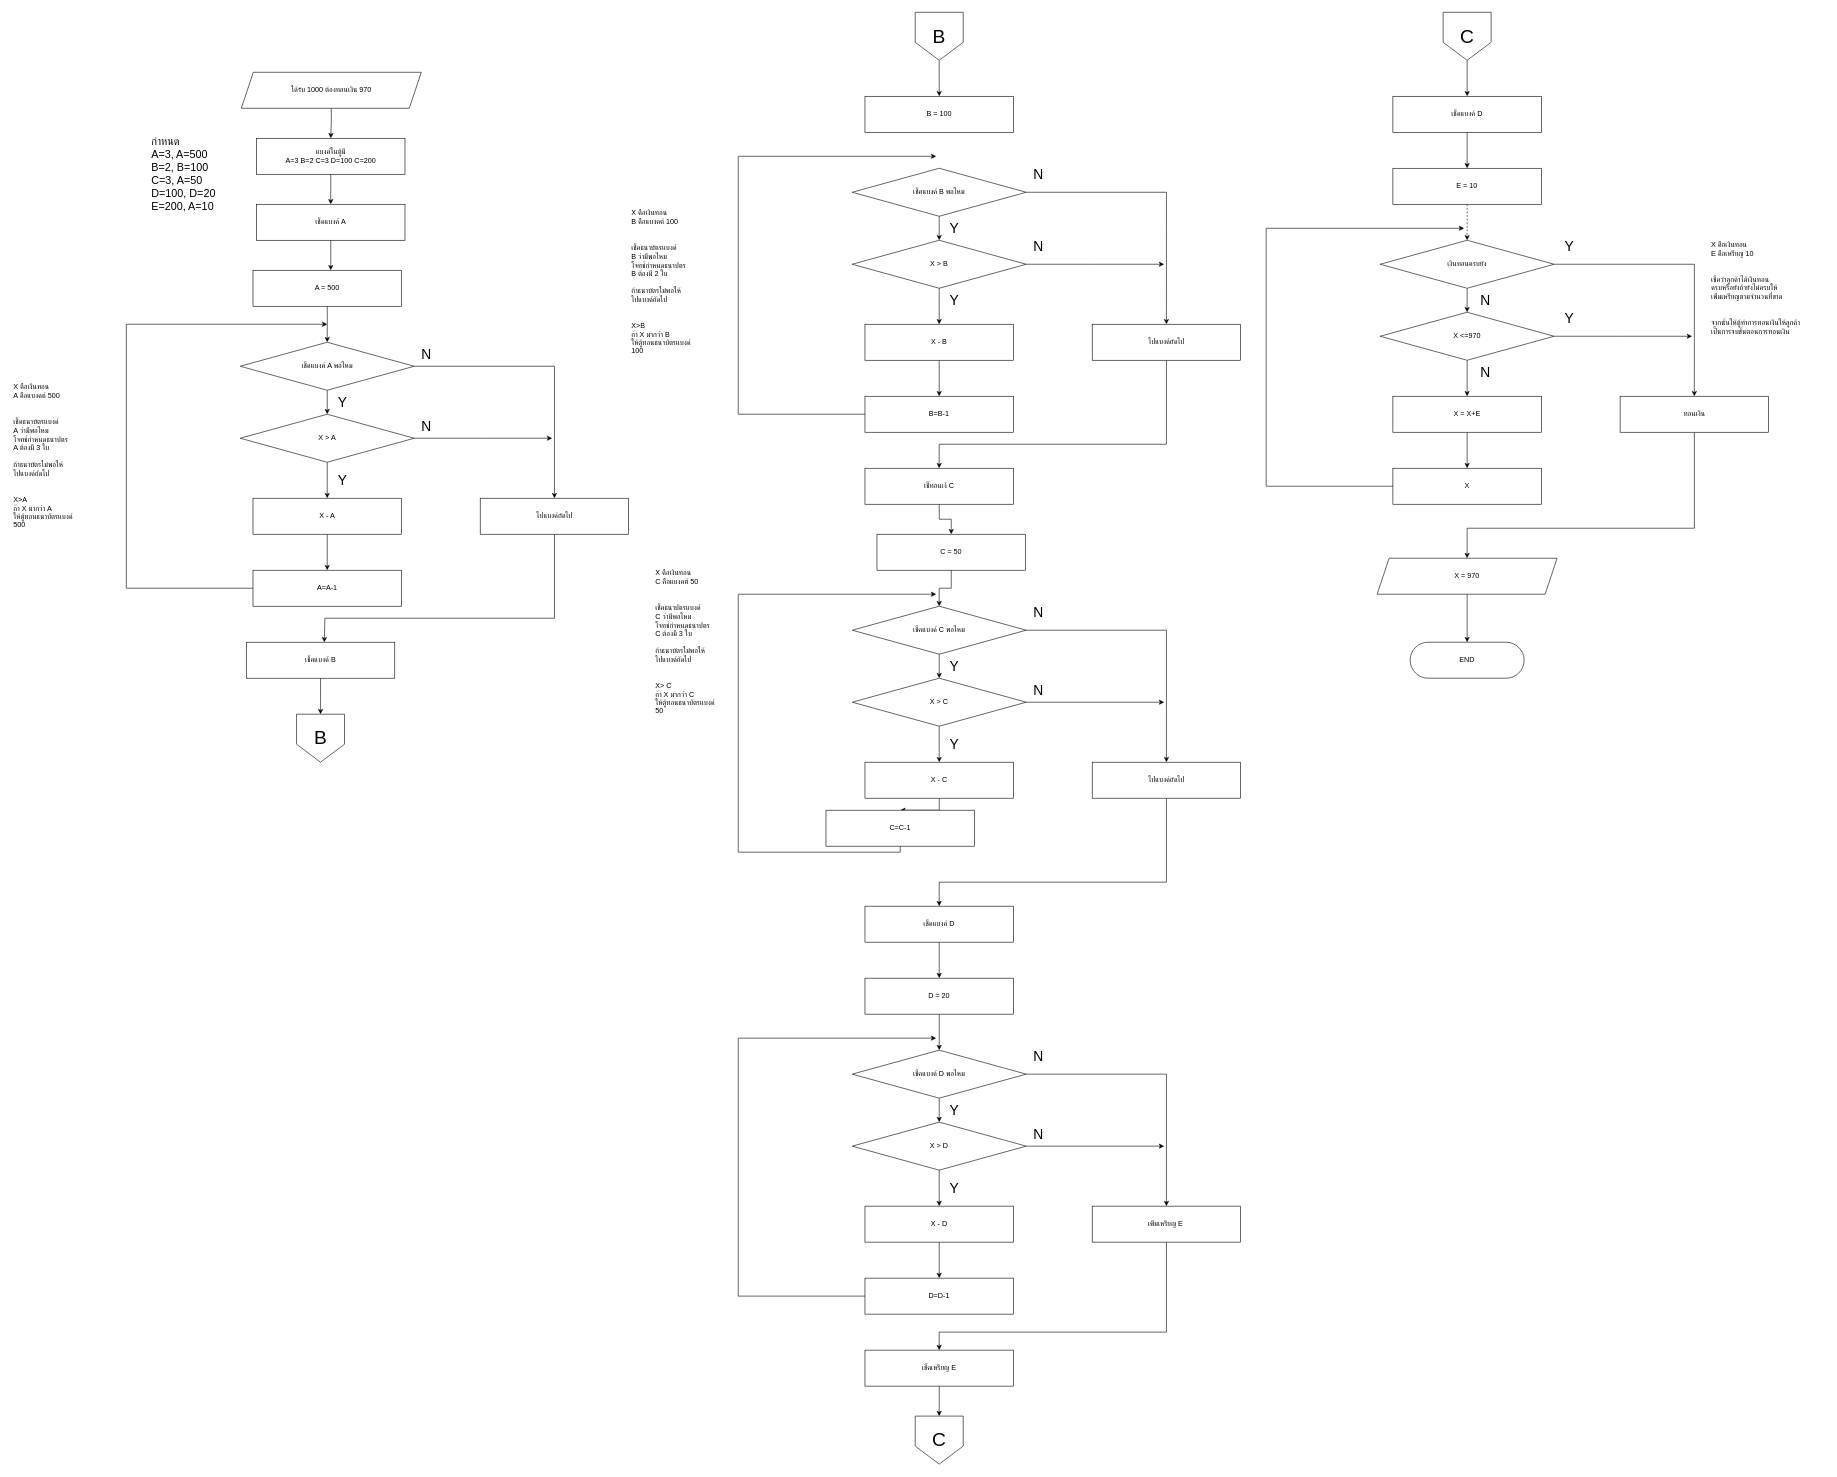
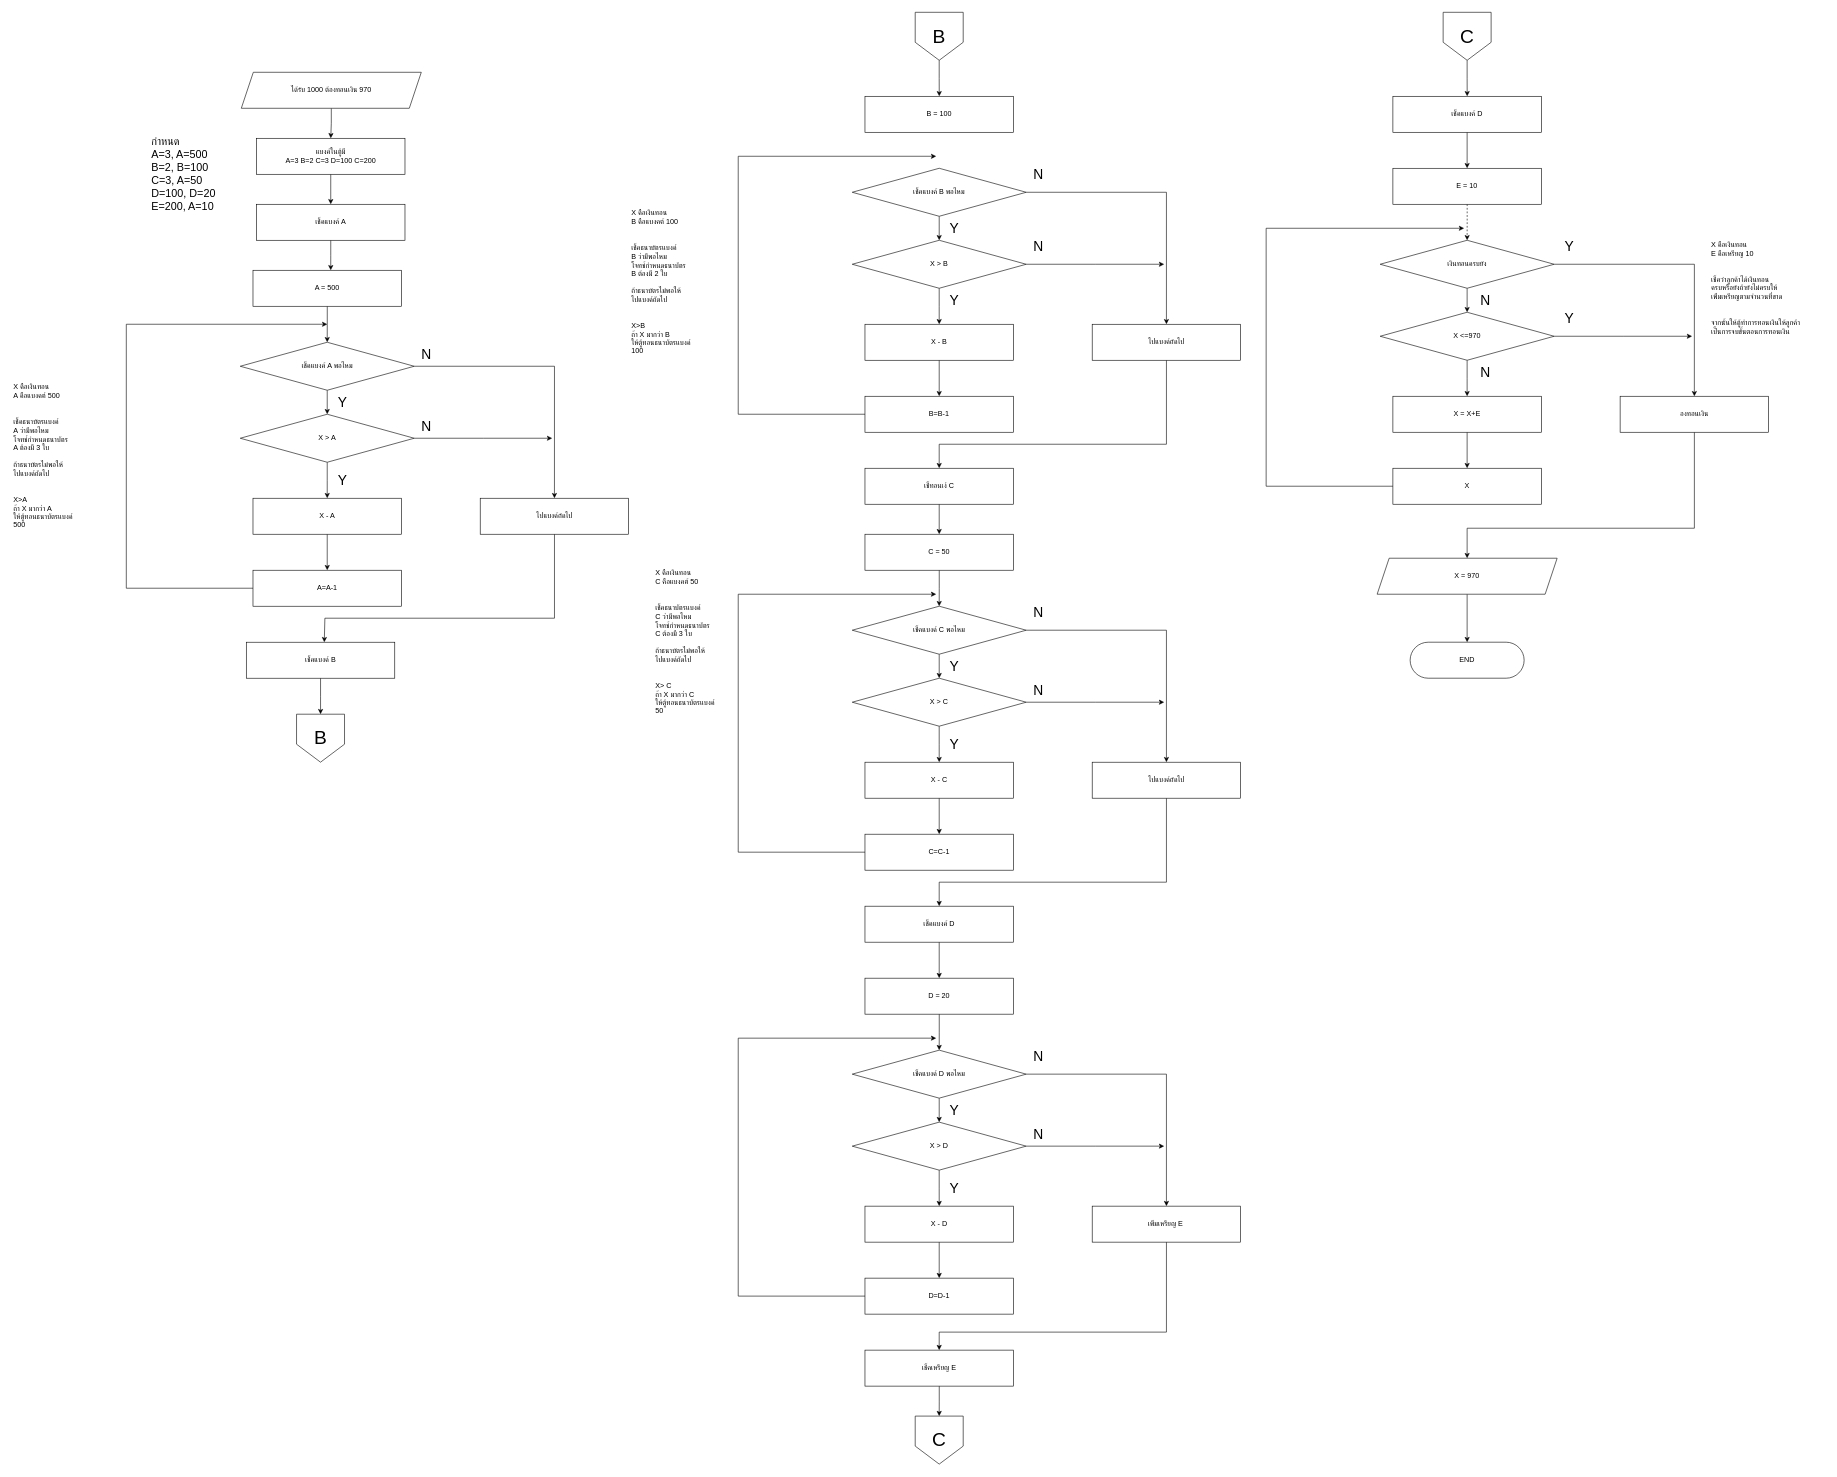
(1695, 414) -> (1695, 414)
(951, 552) -> (939, 552)
(900, 828) -> (939, 852)
